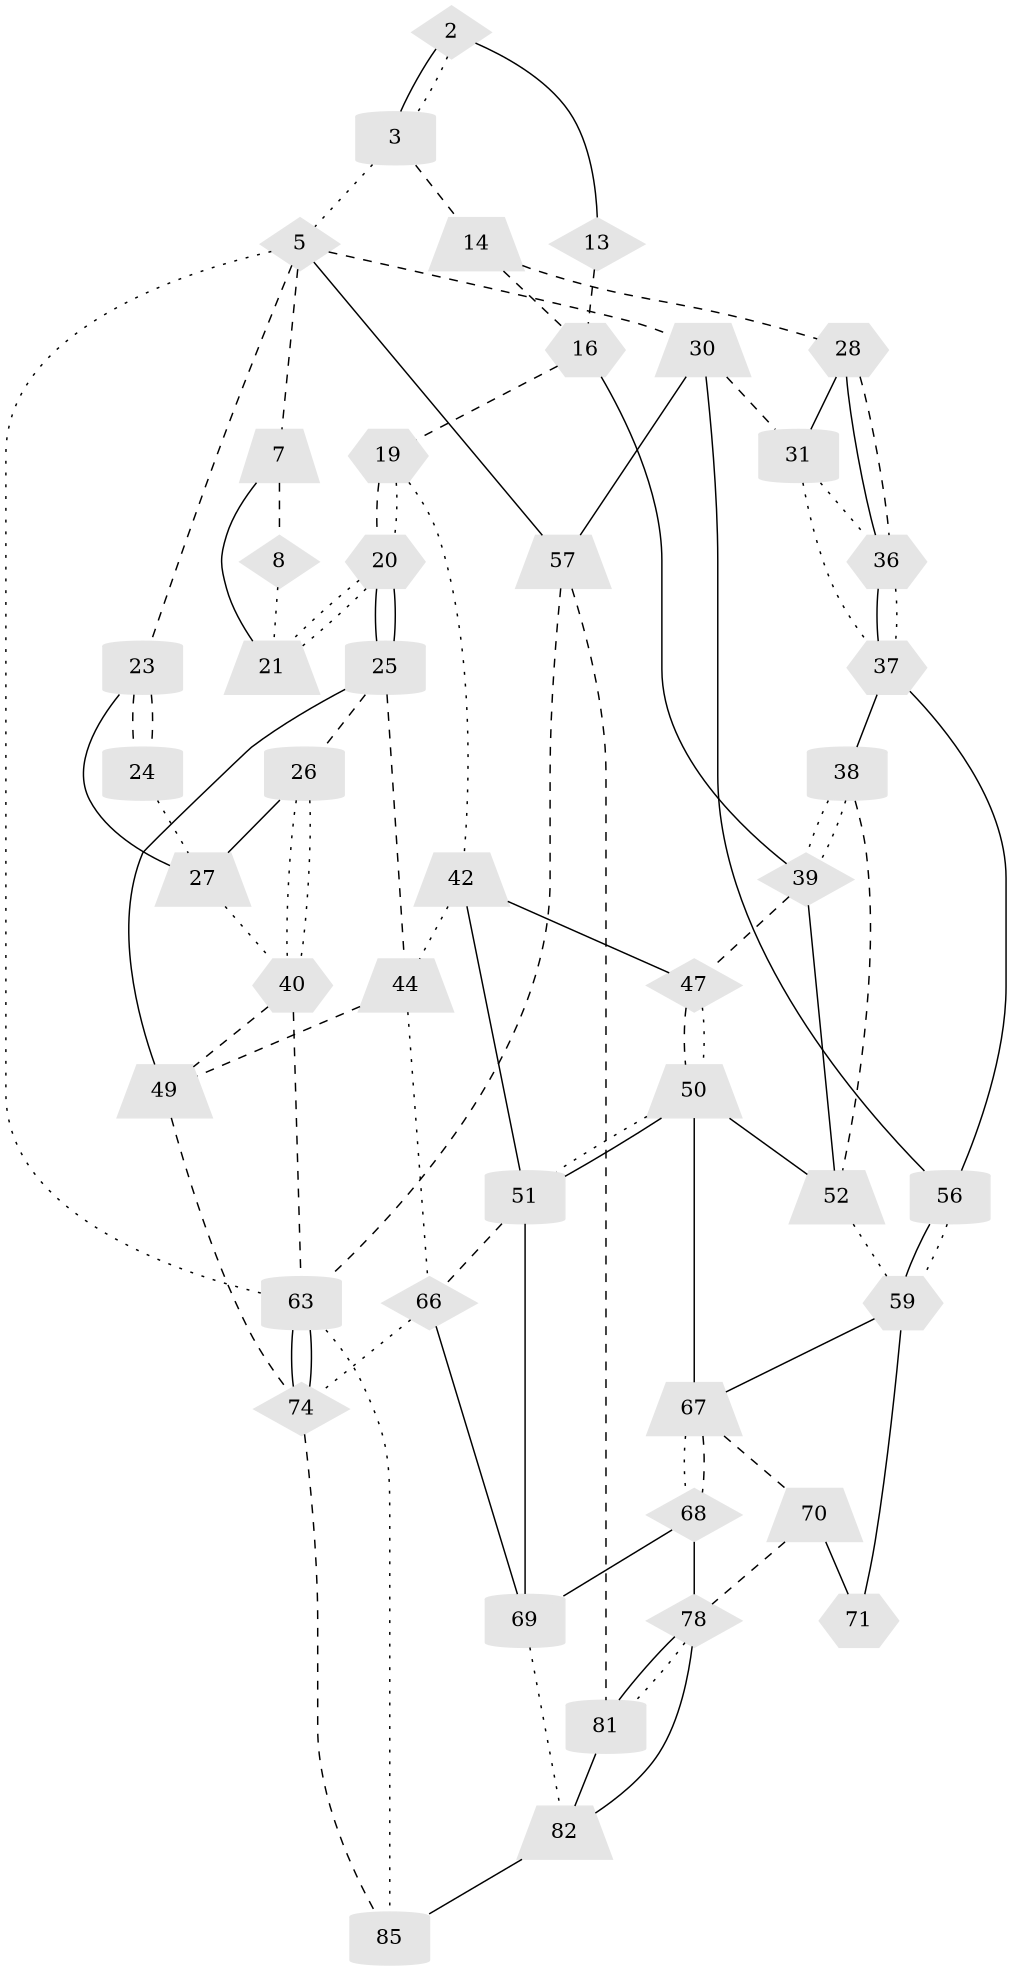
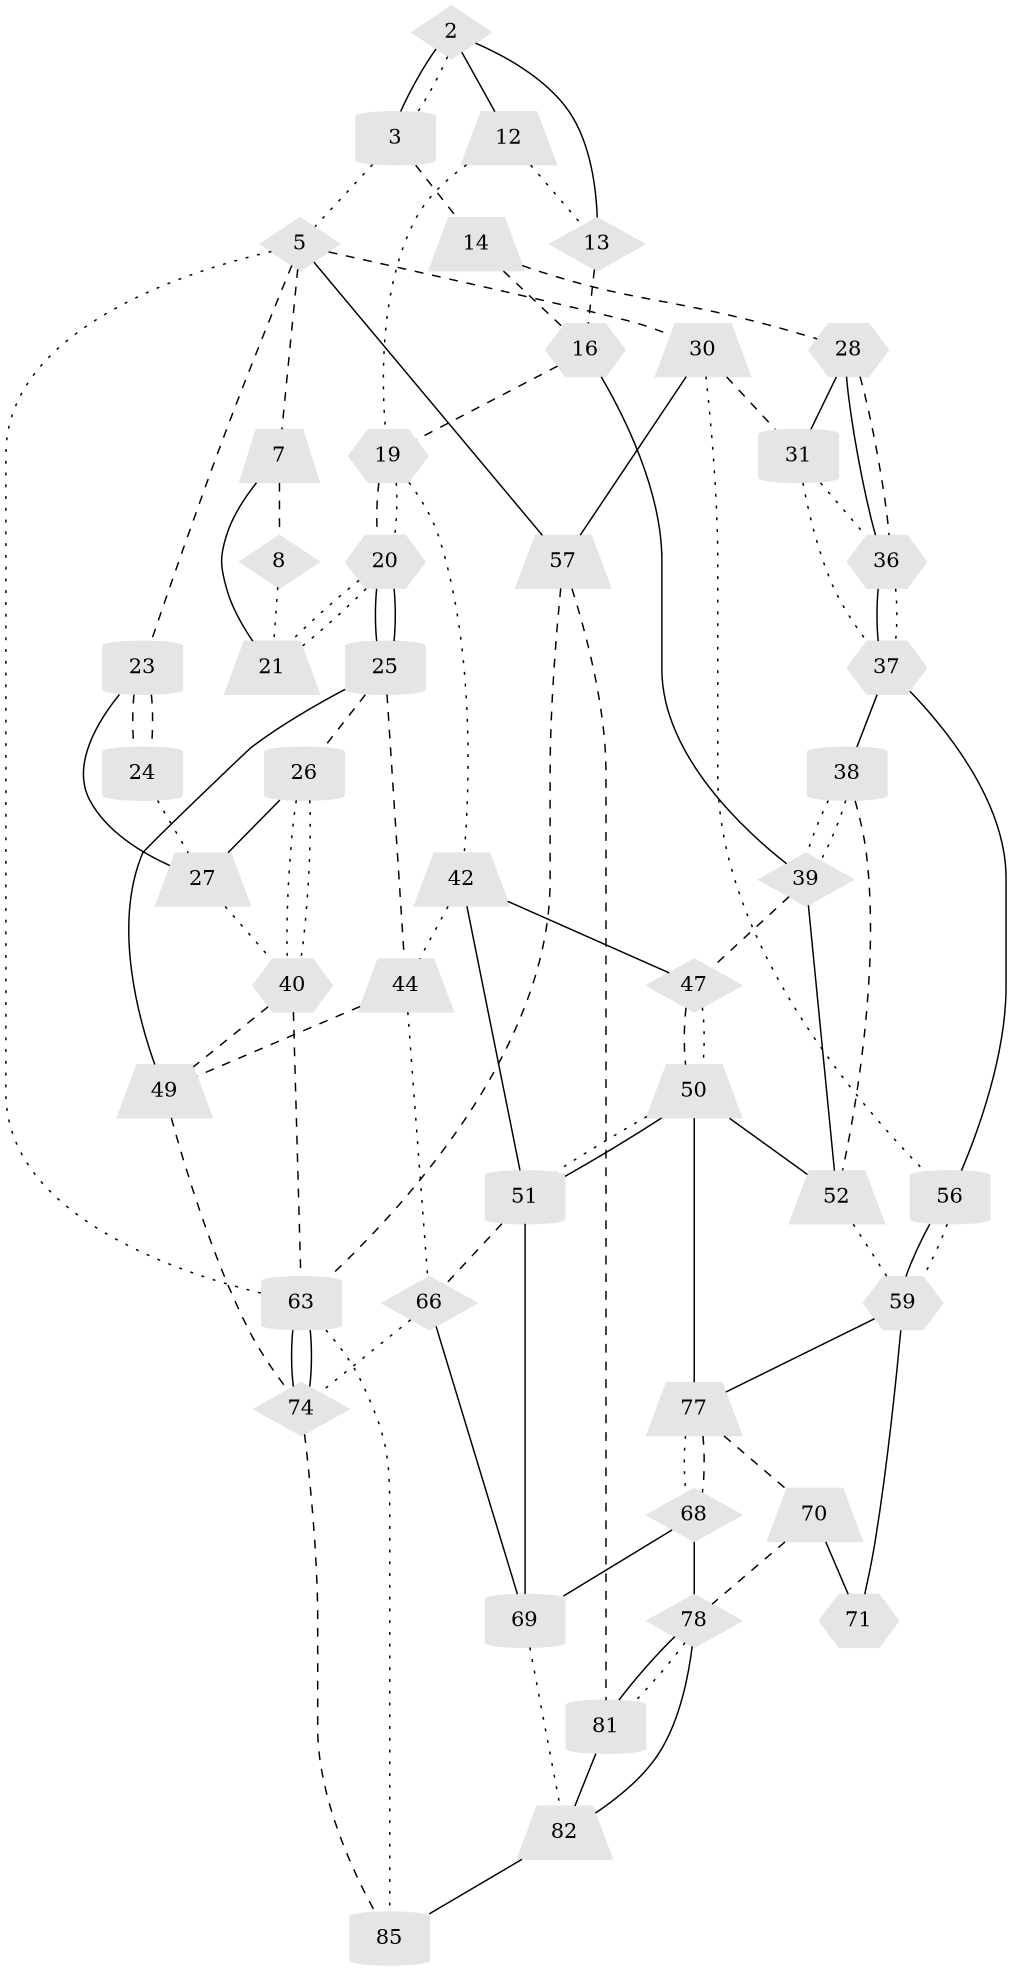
none -> (509, 138)
(719, 783) -> (719, 783)
(694, 1409) -> (694, 1409)
